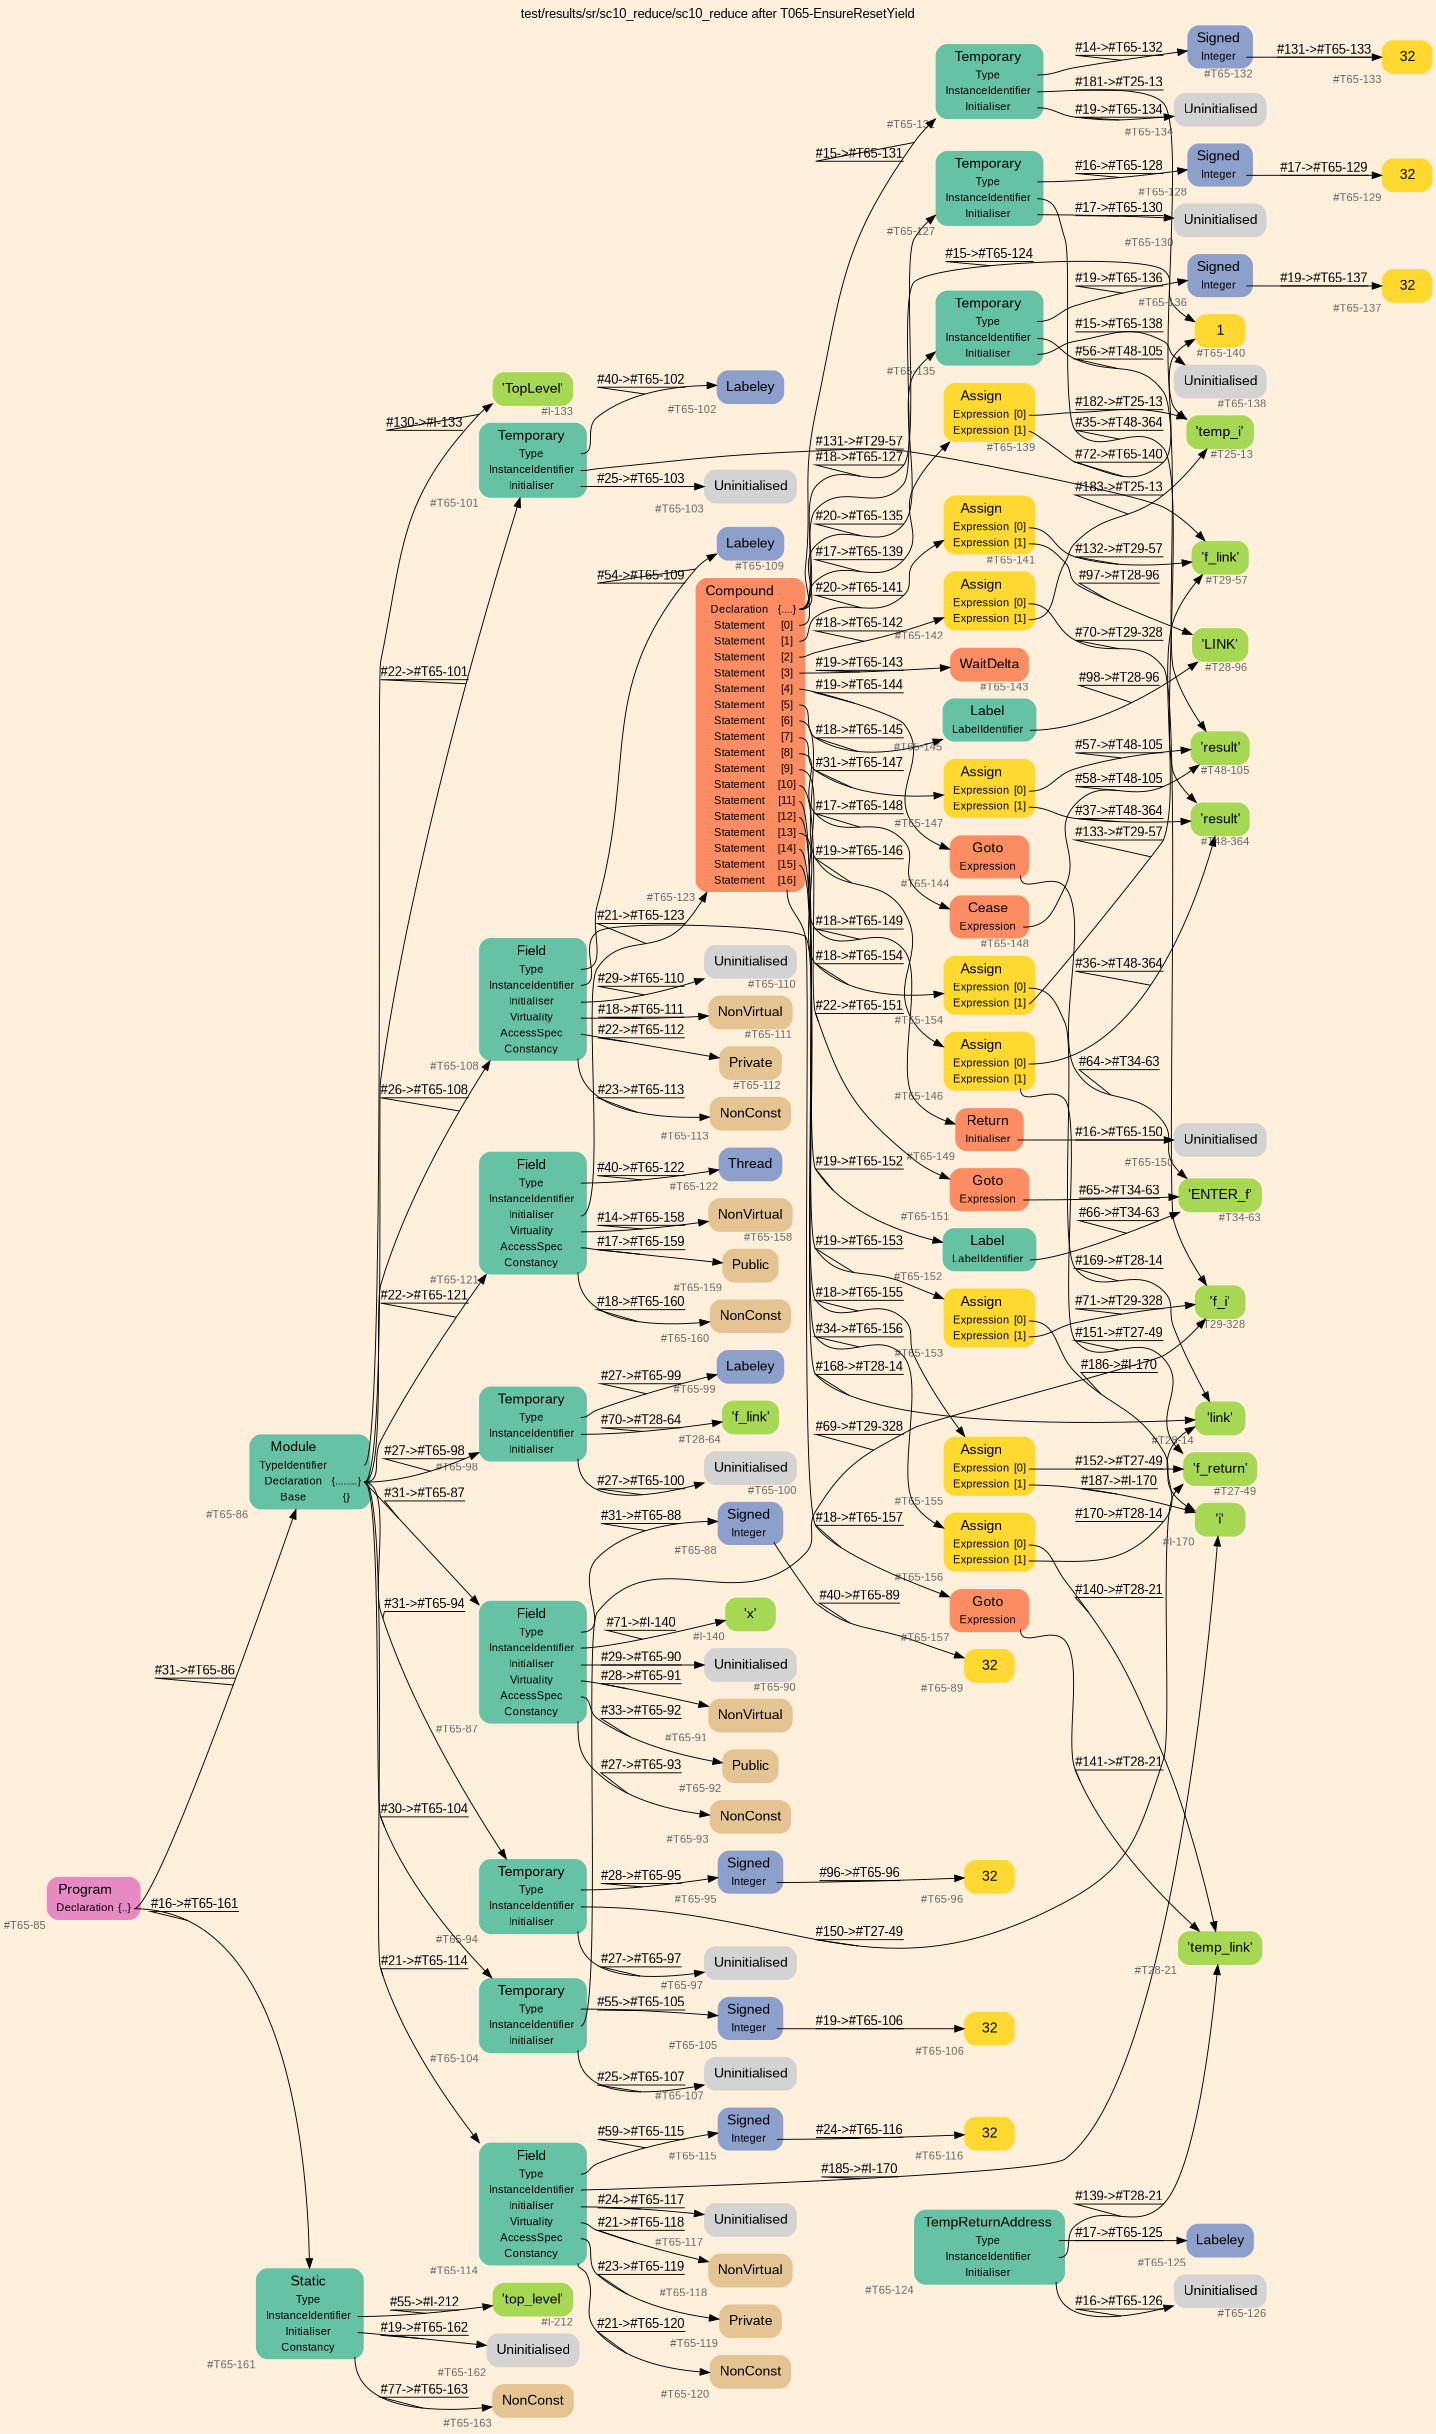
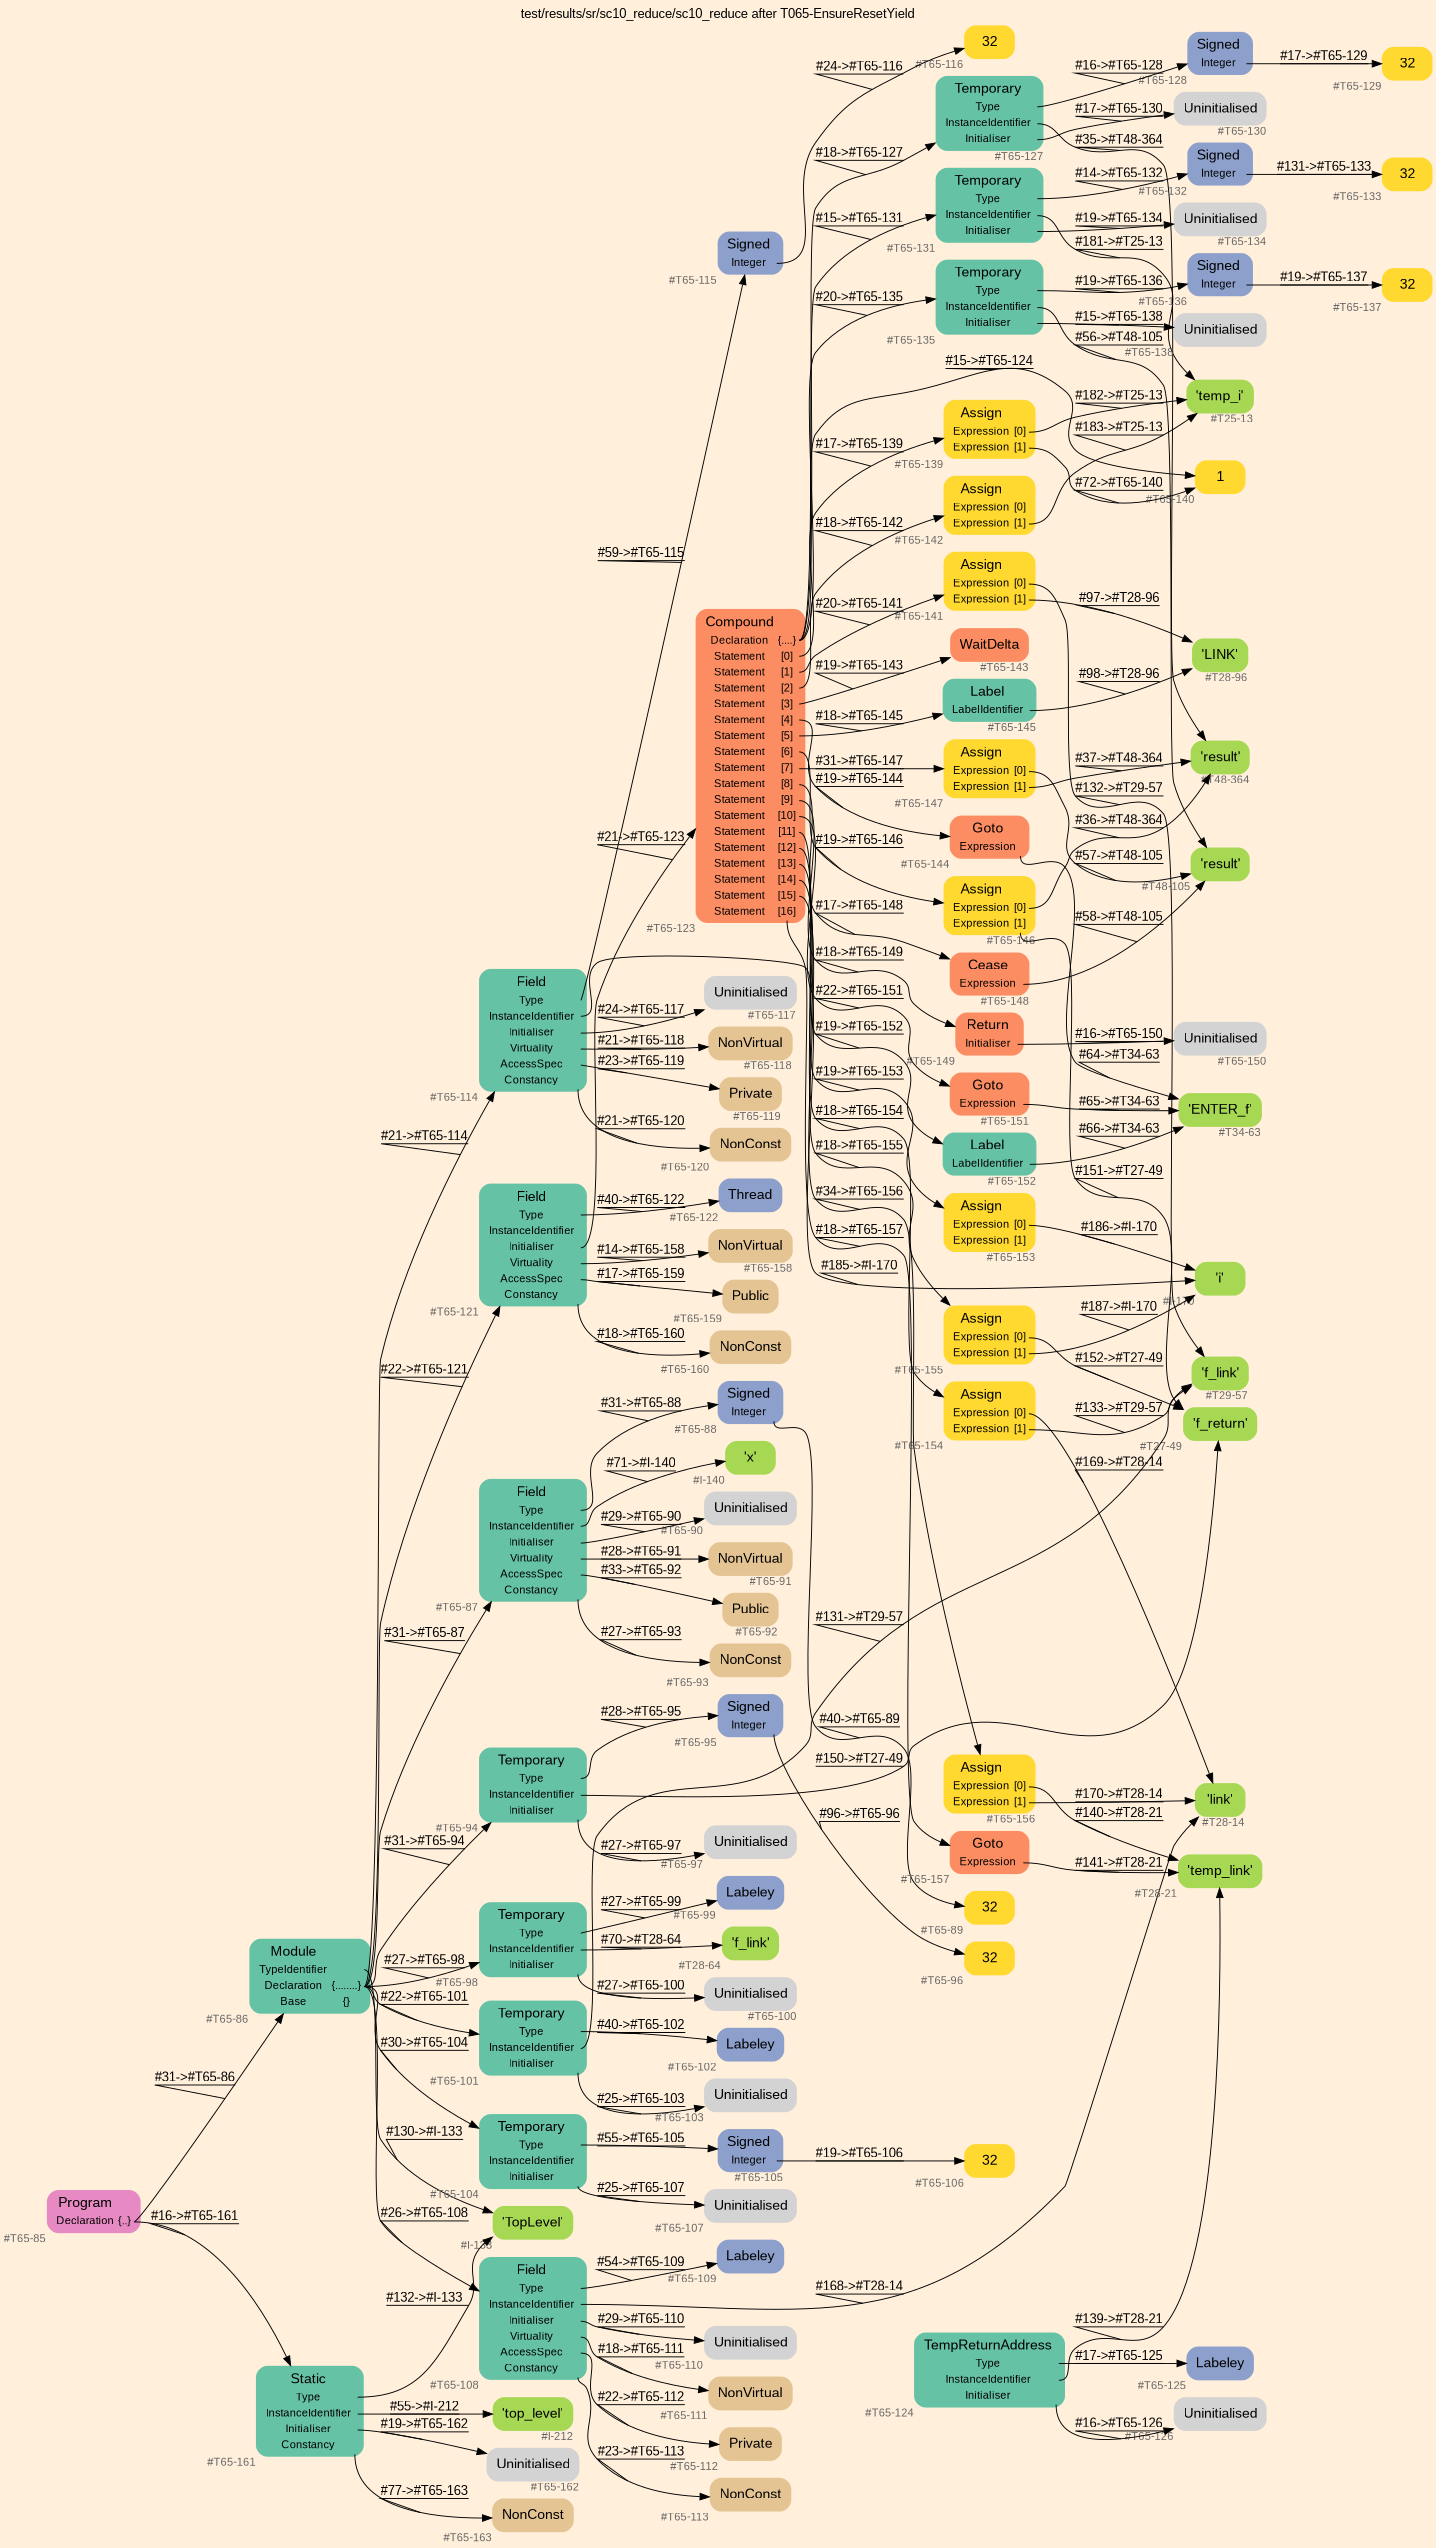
(1220, 1302) -> none
none -> (447, 2343)
